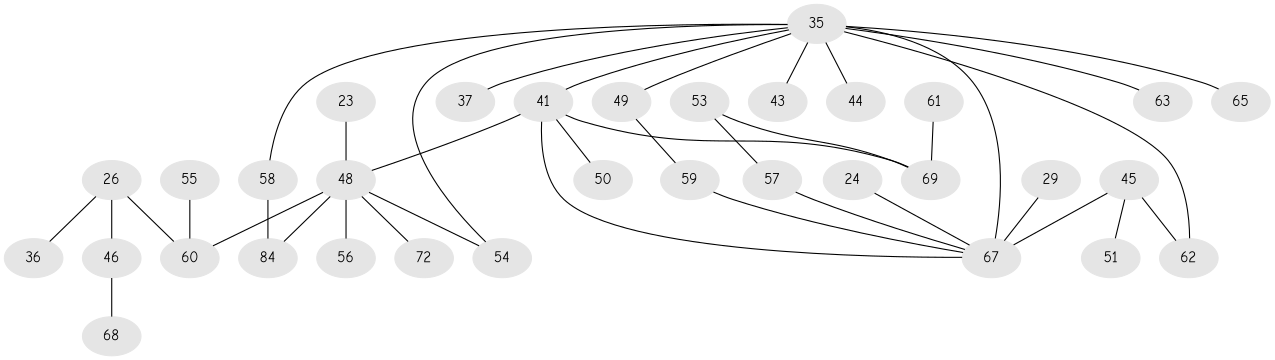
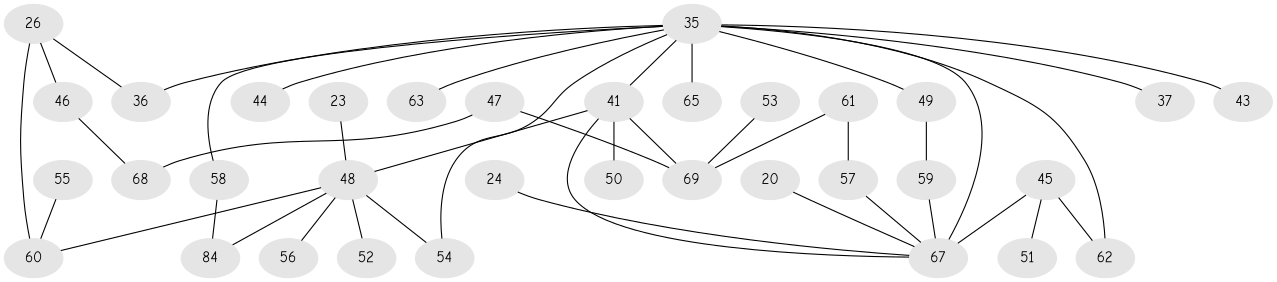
none -> (411, 43)
none -> (495, 102)
(730, 134) -> (848, 141)
(1051, 180) -> (770, 180)
(424, 258) -> (367, 258)
